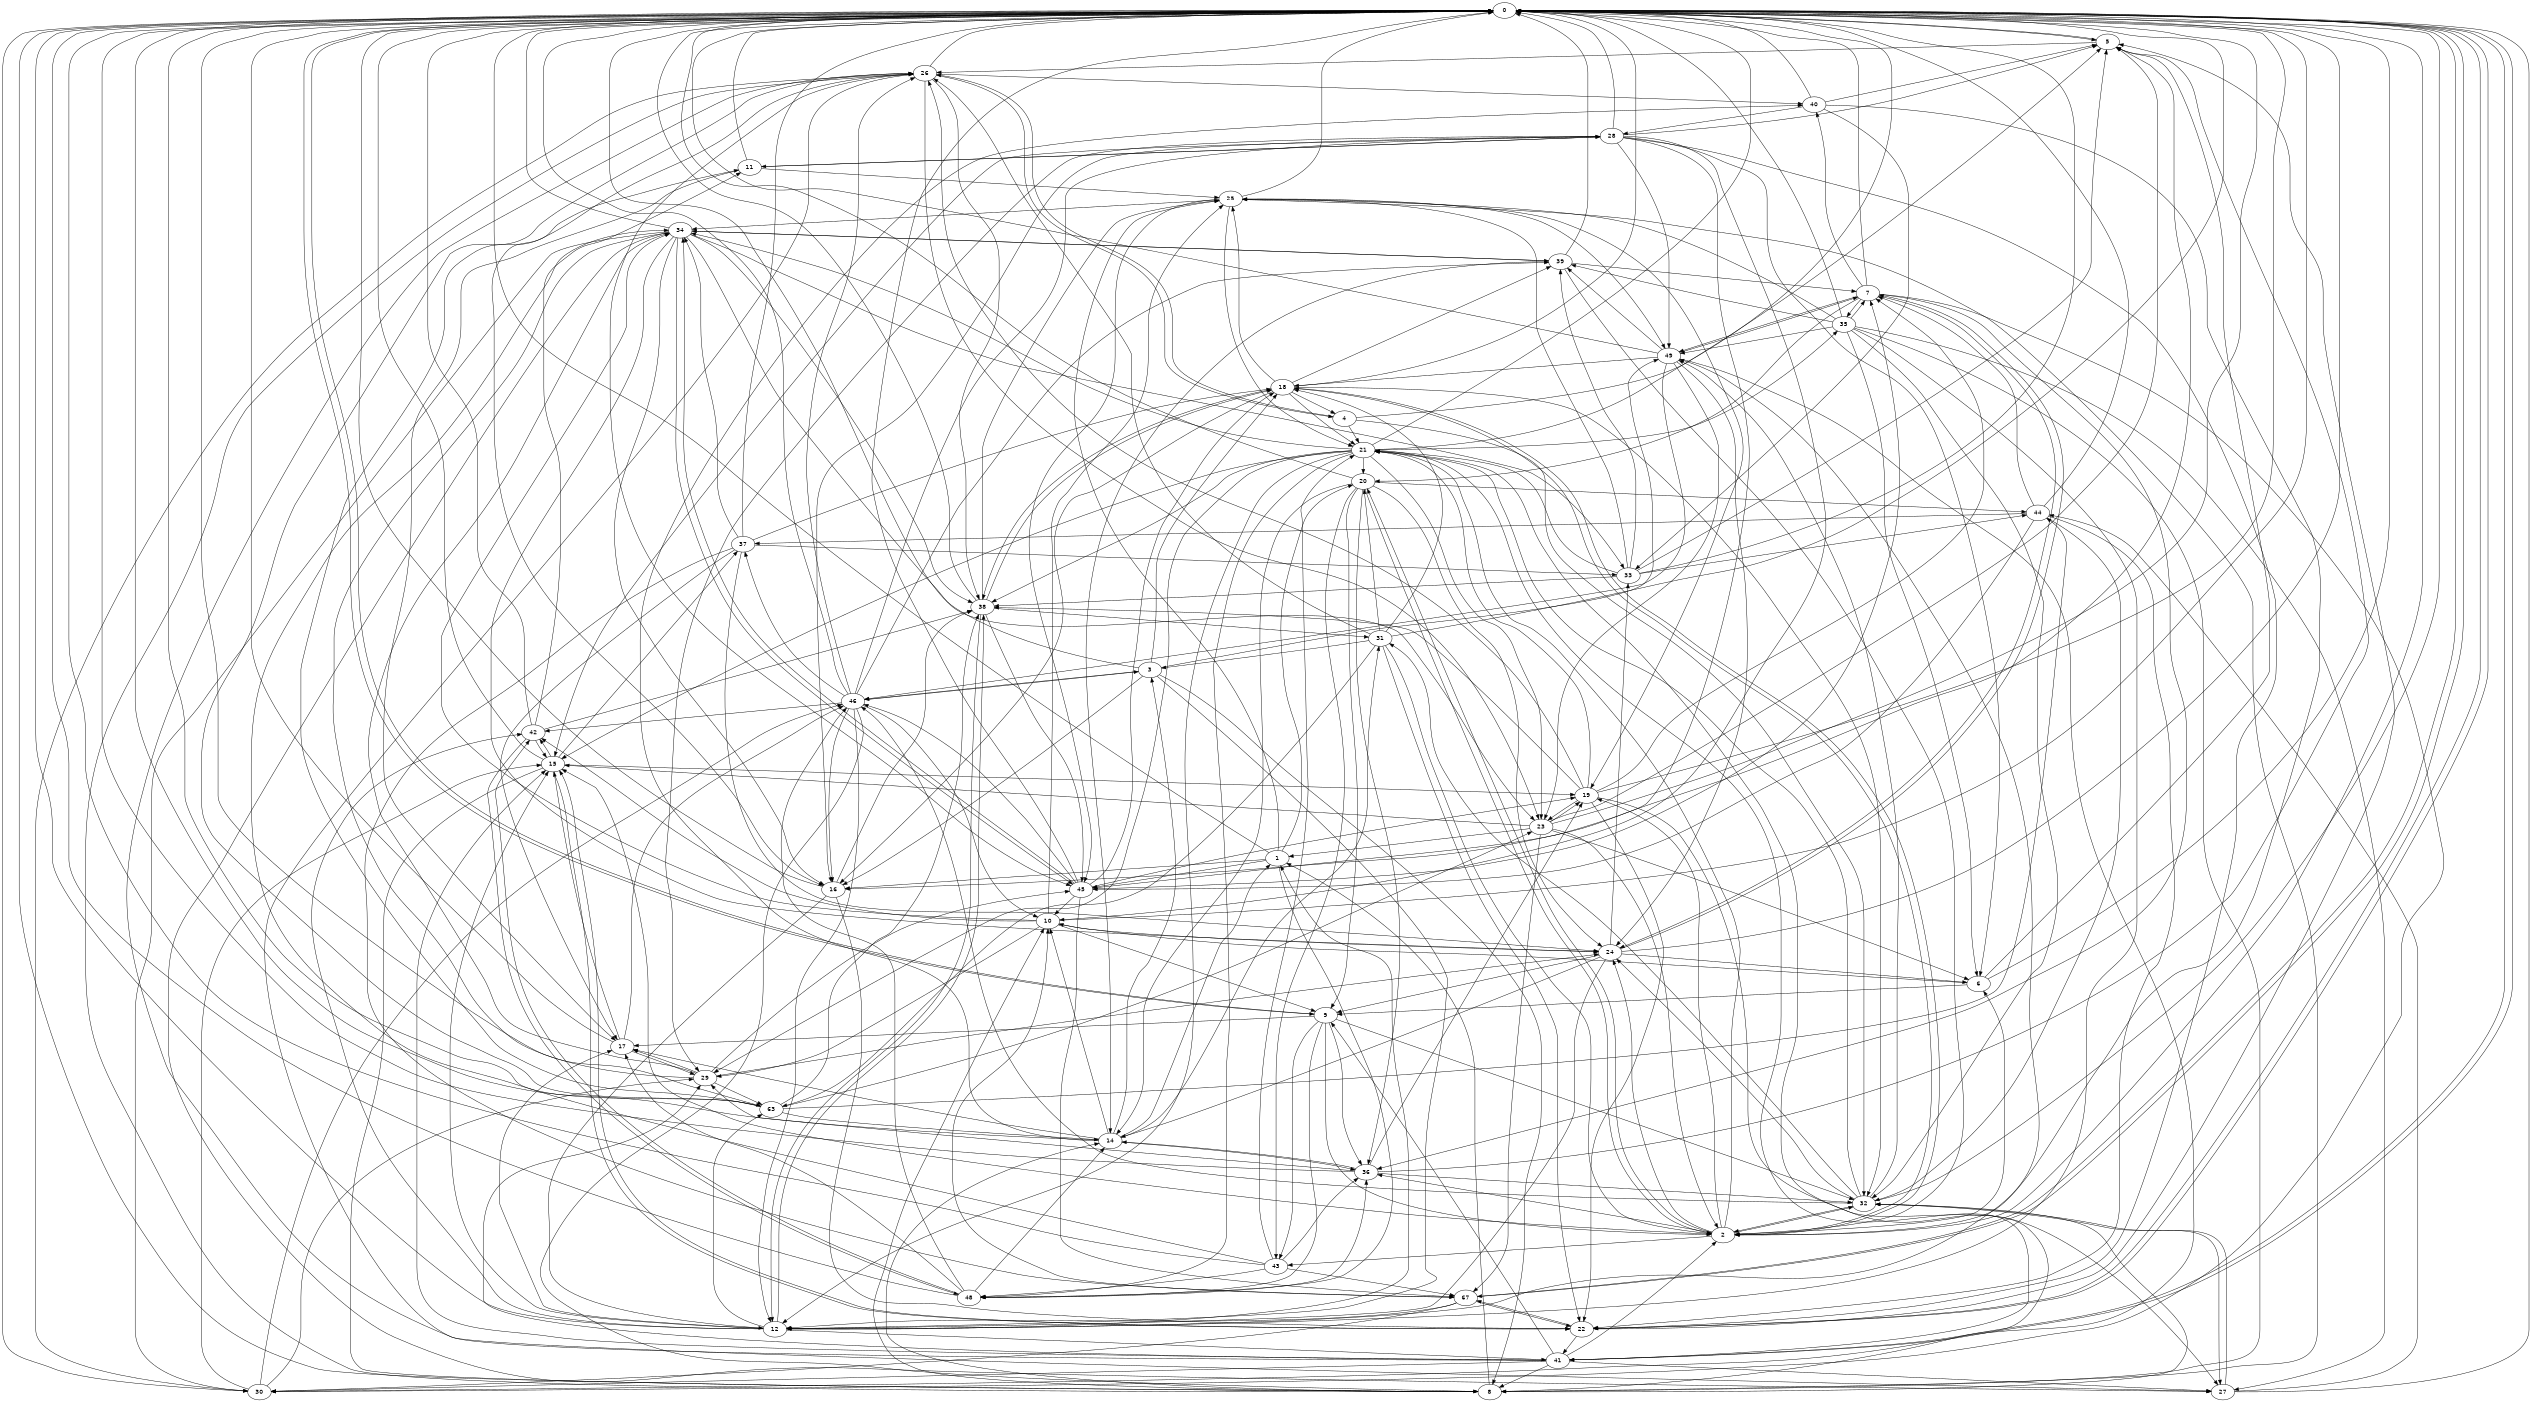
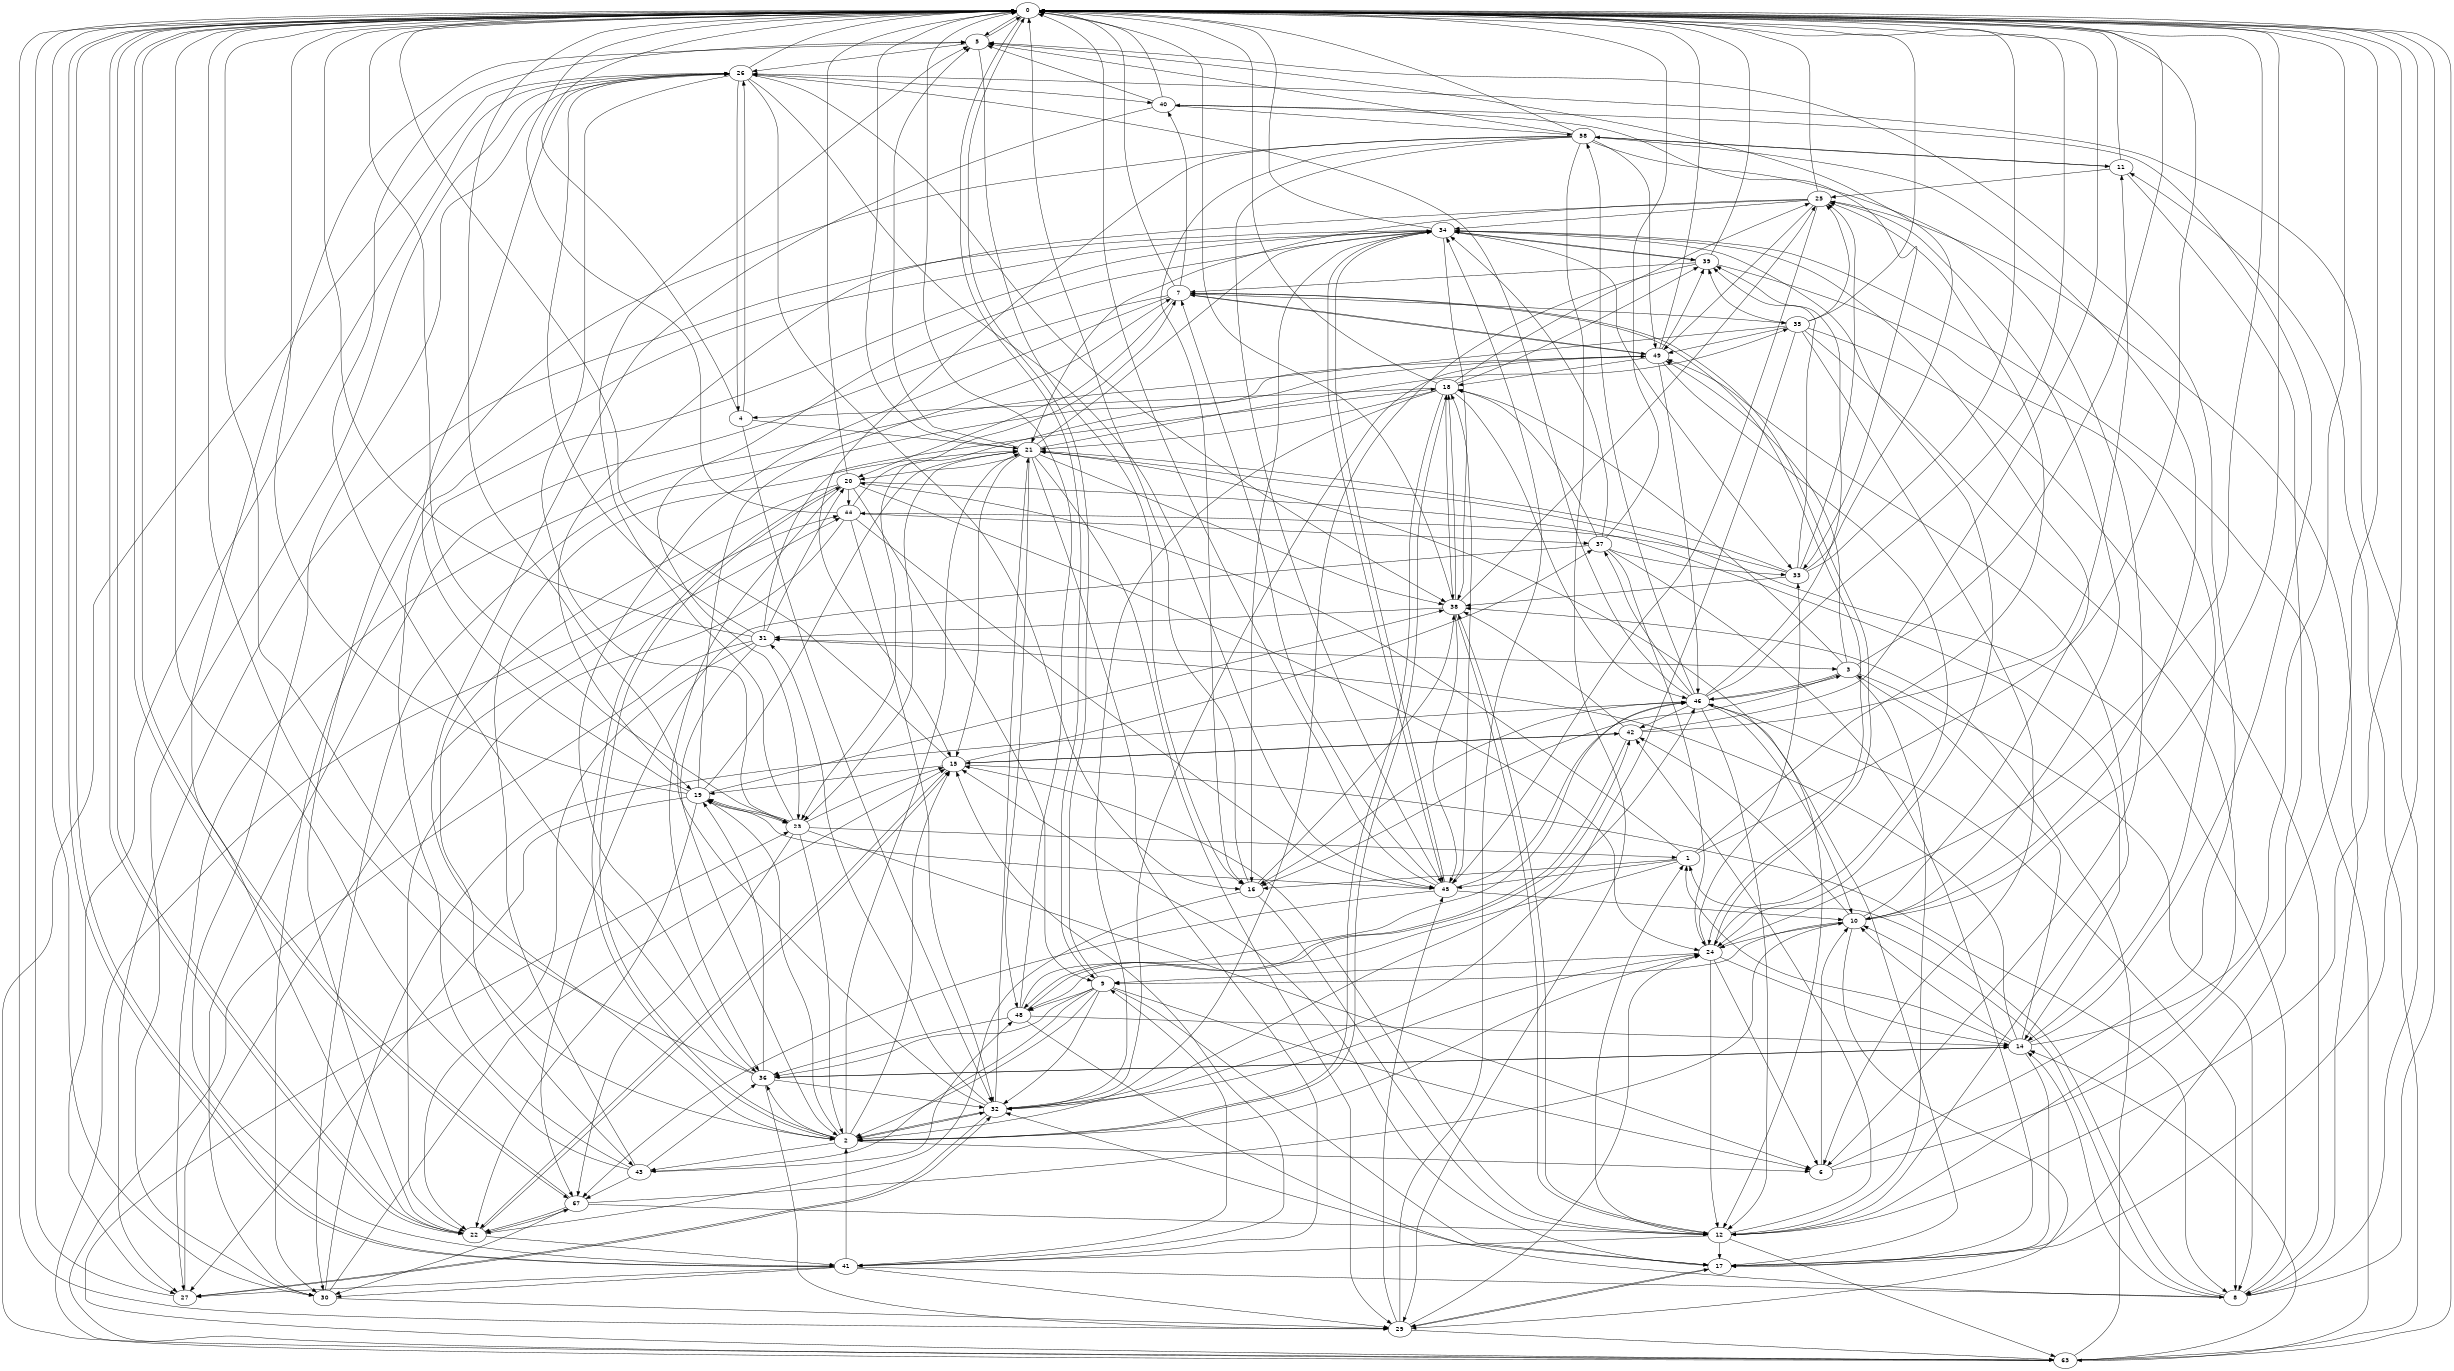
(1612, 136) -> (1584, 136)
(1857, 311) -> none
(1062, 598) -> (1552, 562)
(1670, 999) -> (1456, 1090)
